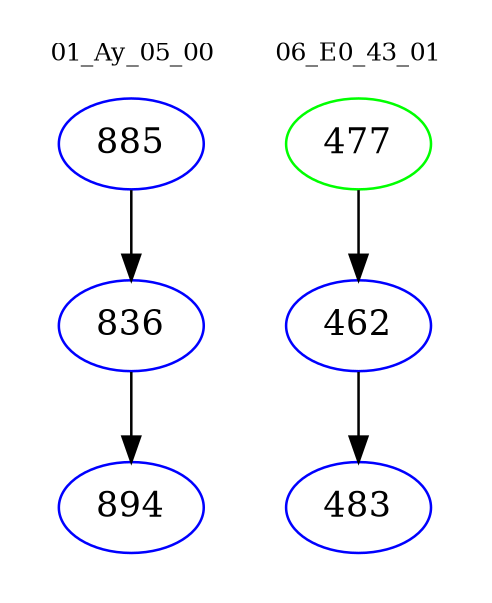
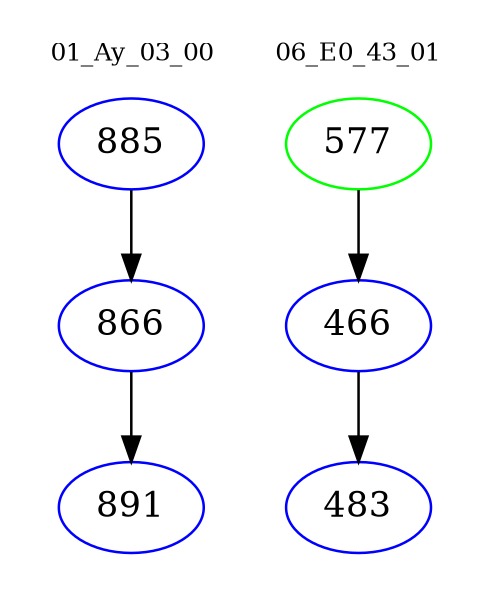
(133, 54) -> (133, 54)
(359, 144) -> (359, 144)
(131, 326) -> (131, 326)
(359, 326) -> (359, 326)
(131, 508) -> (131, 508)
